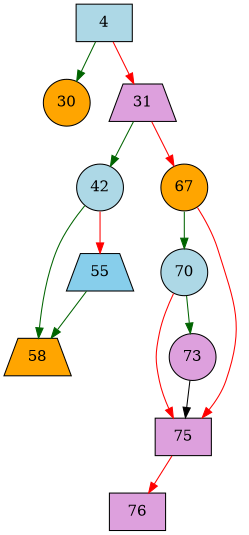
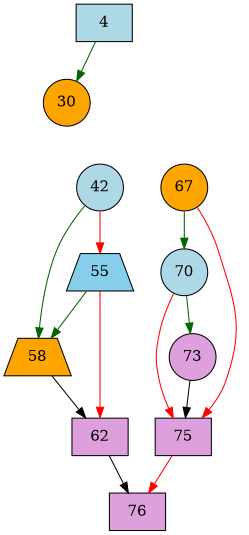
(143, 103) -> none
none -> (100, 437)
